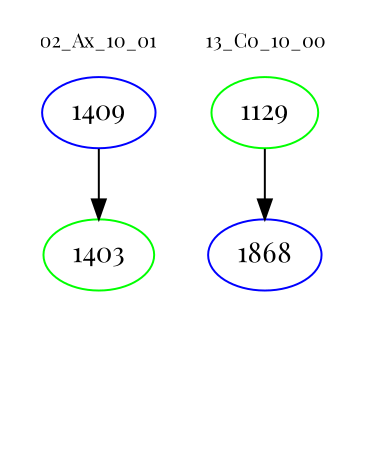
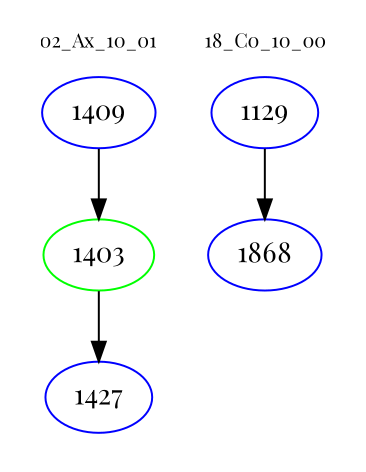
(266, 42) -> (266, 42)
(265, 113) -> (265, 113)
none -> (99, 397)
